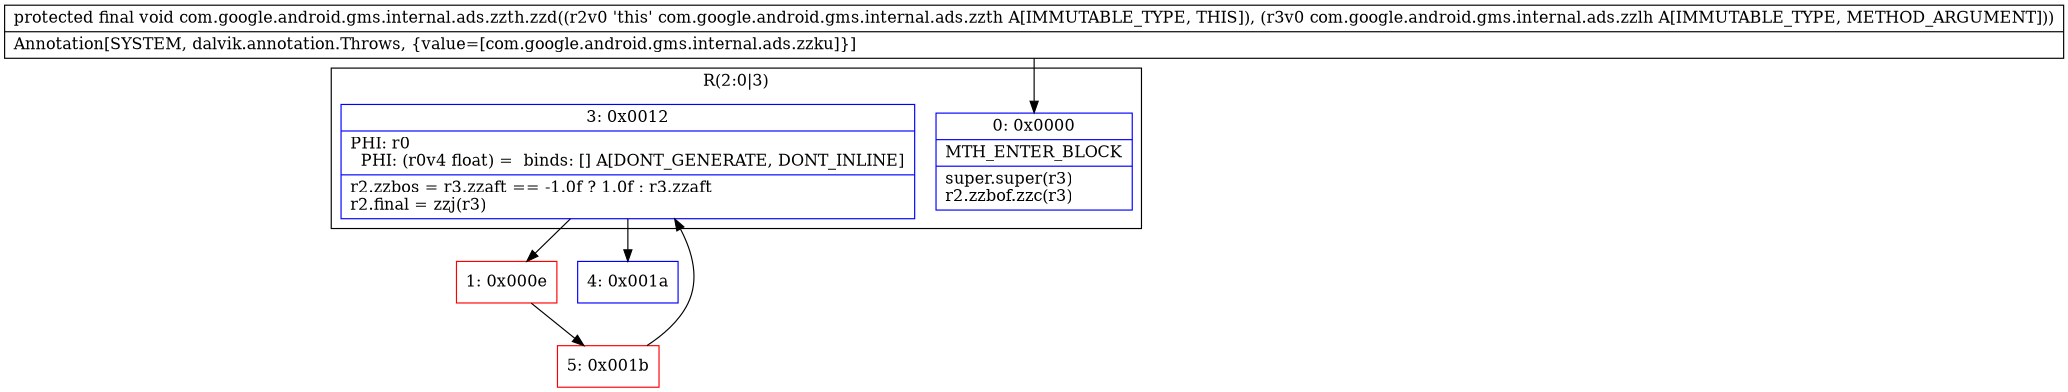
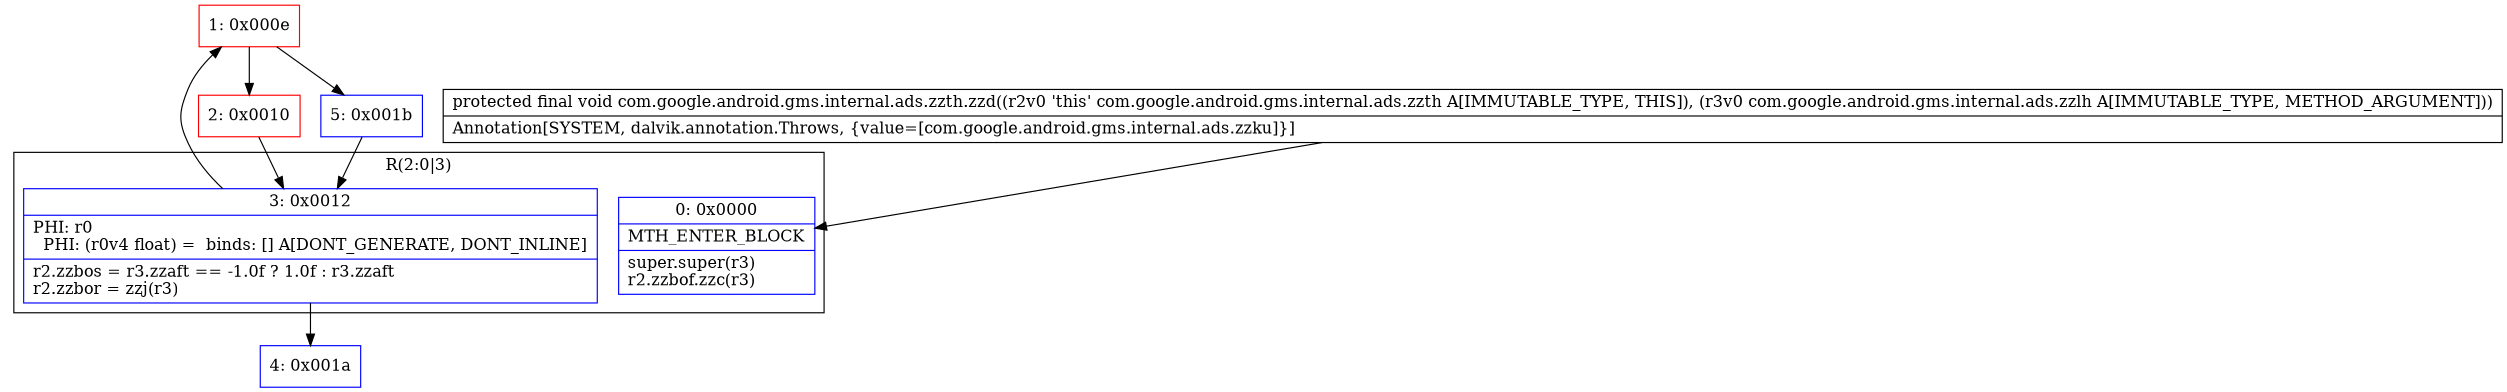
none -> (249, 116)
(418, 205) -> (106, 289)
(608, 366) -> (372, 116)
